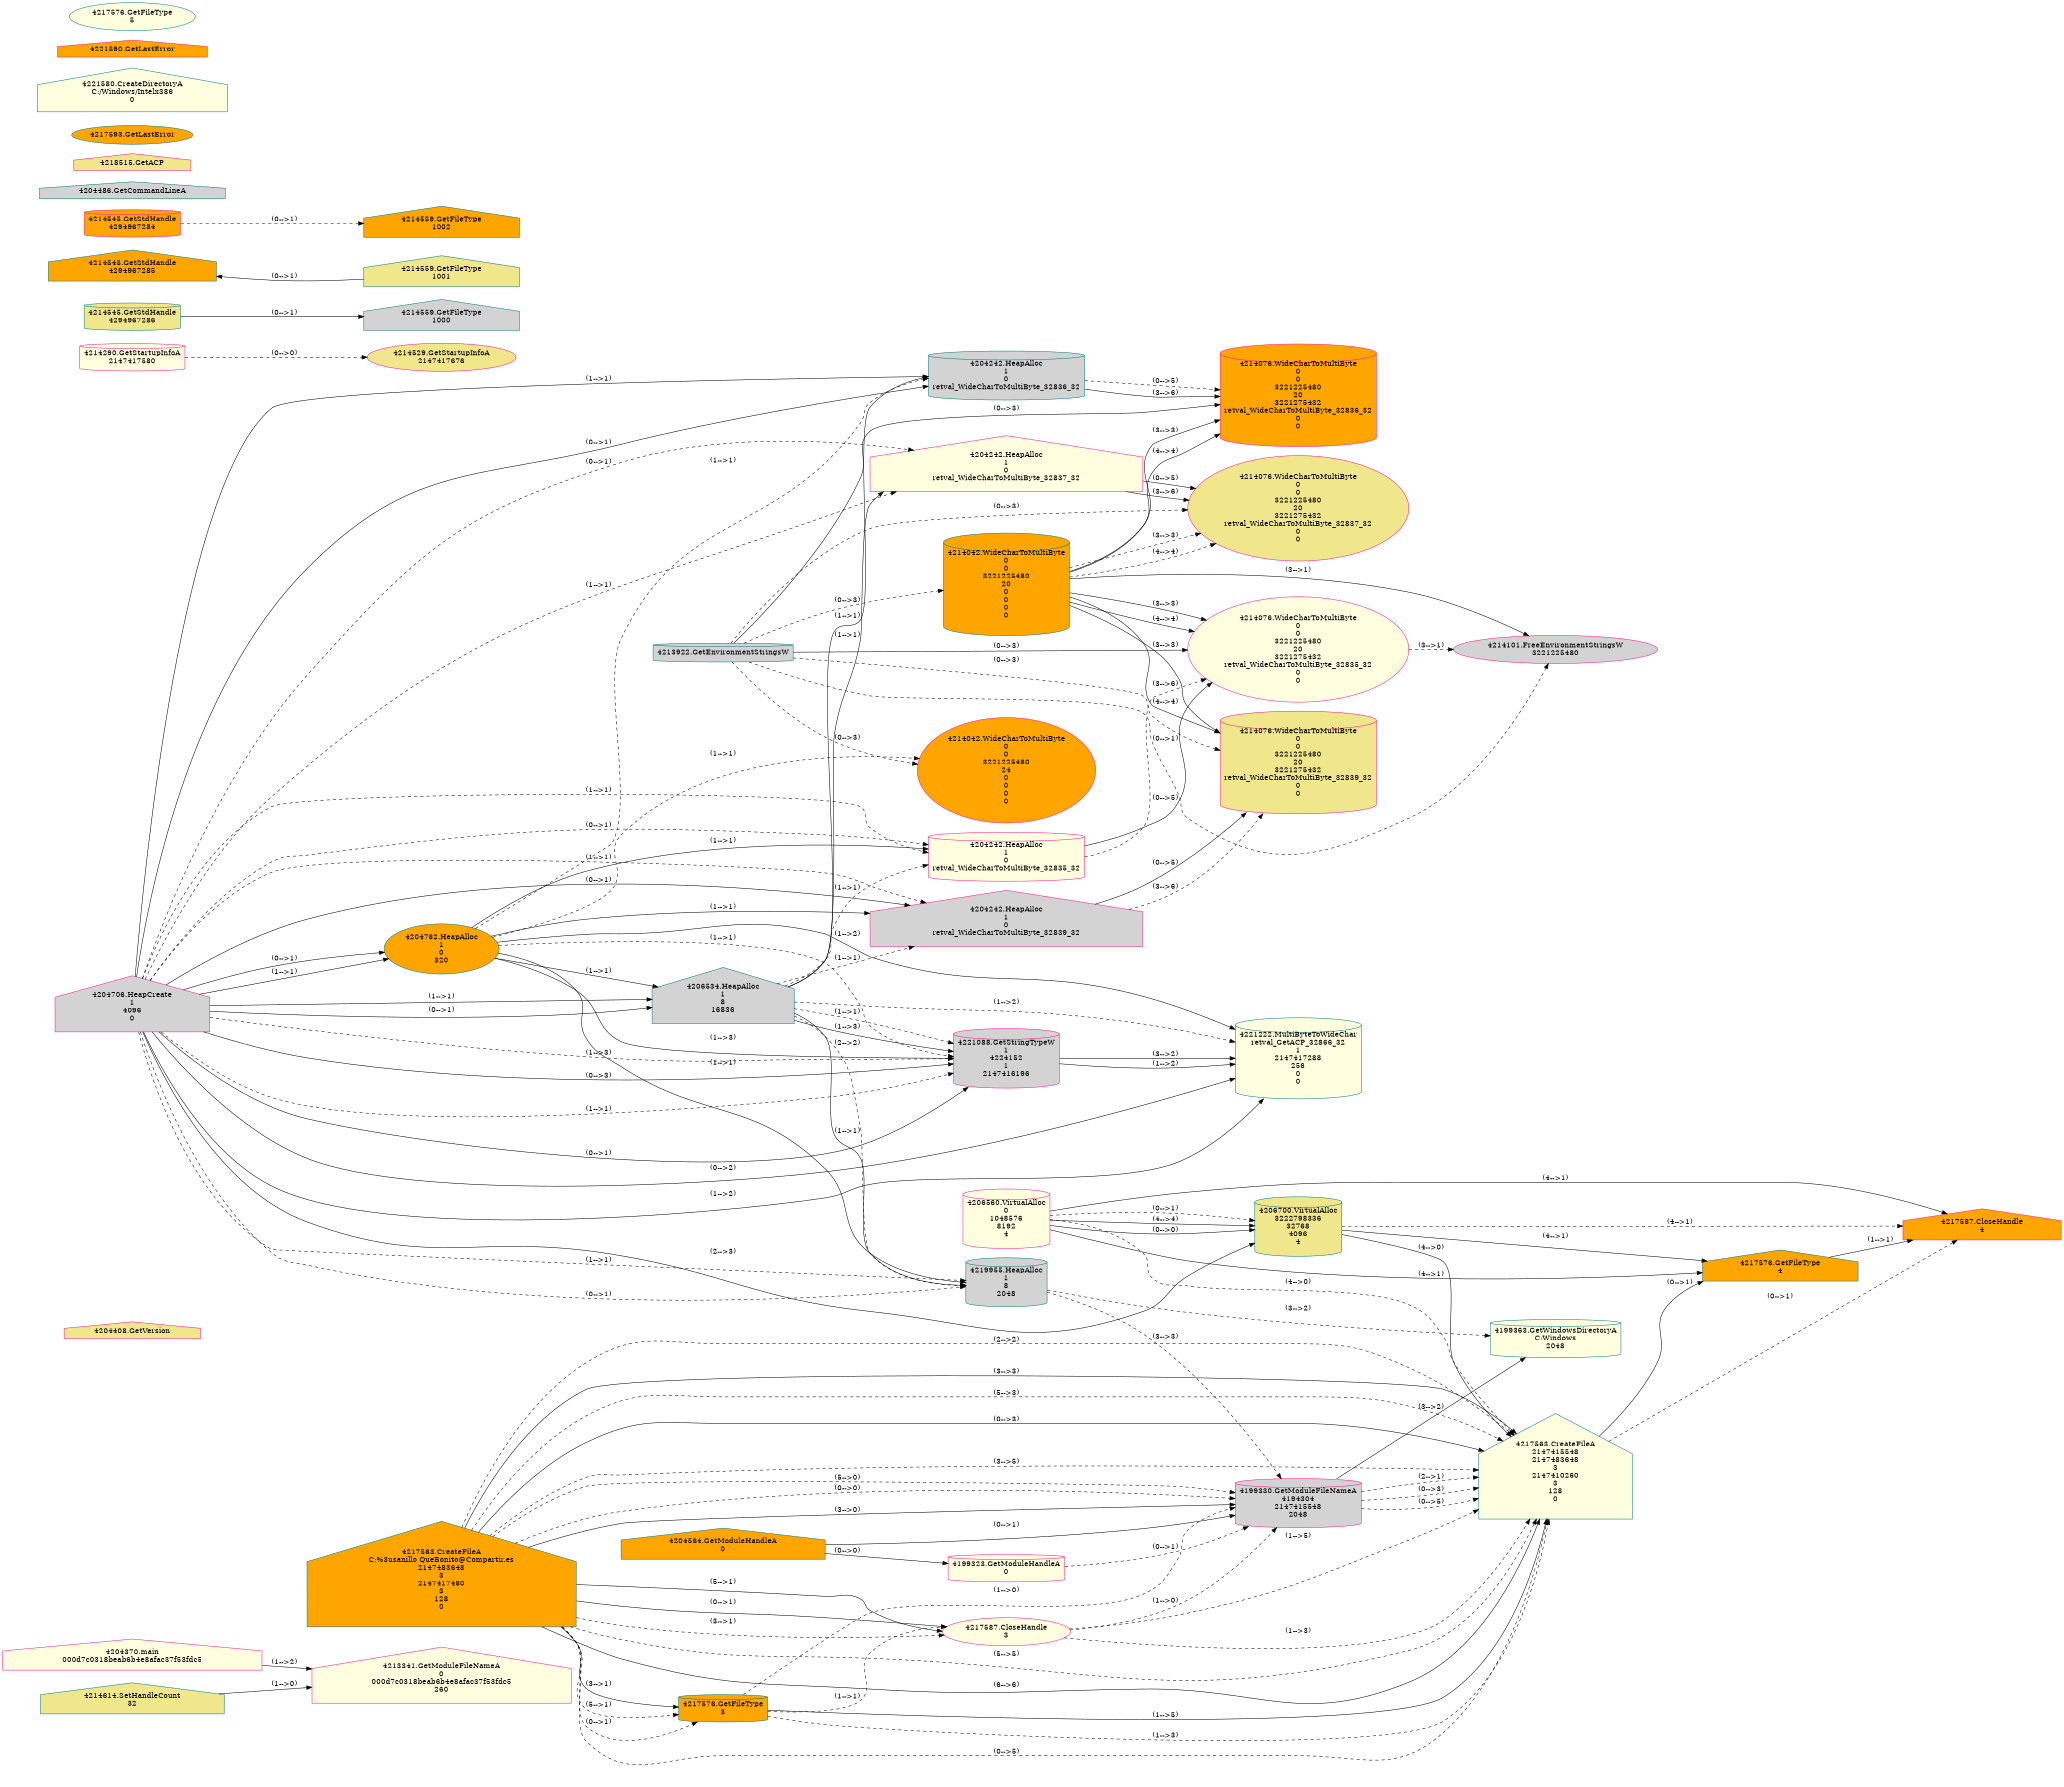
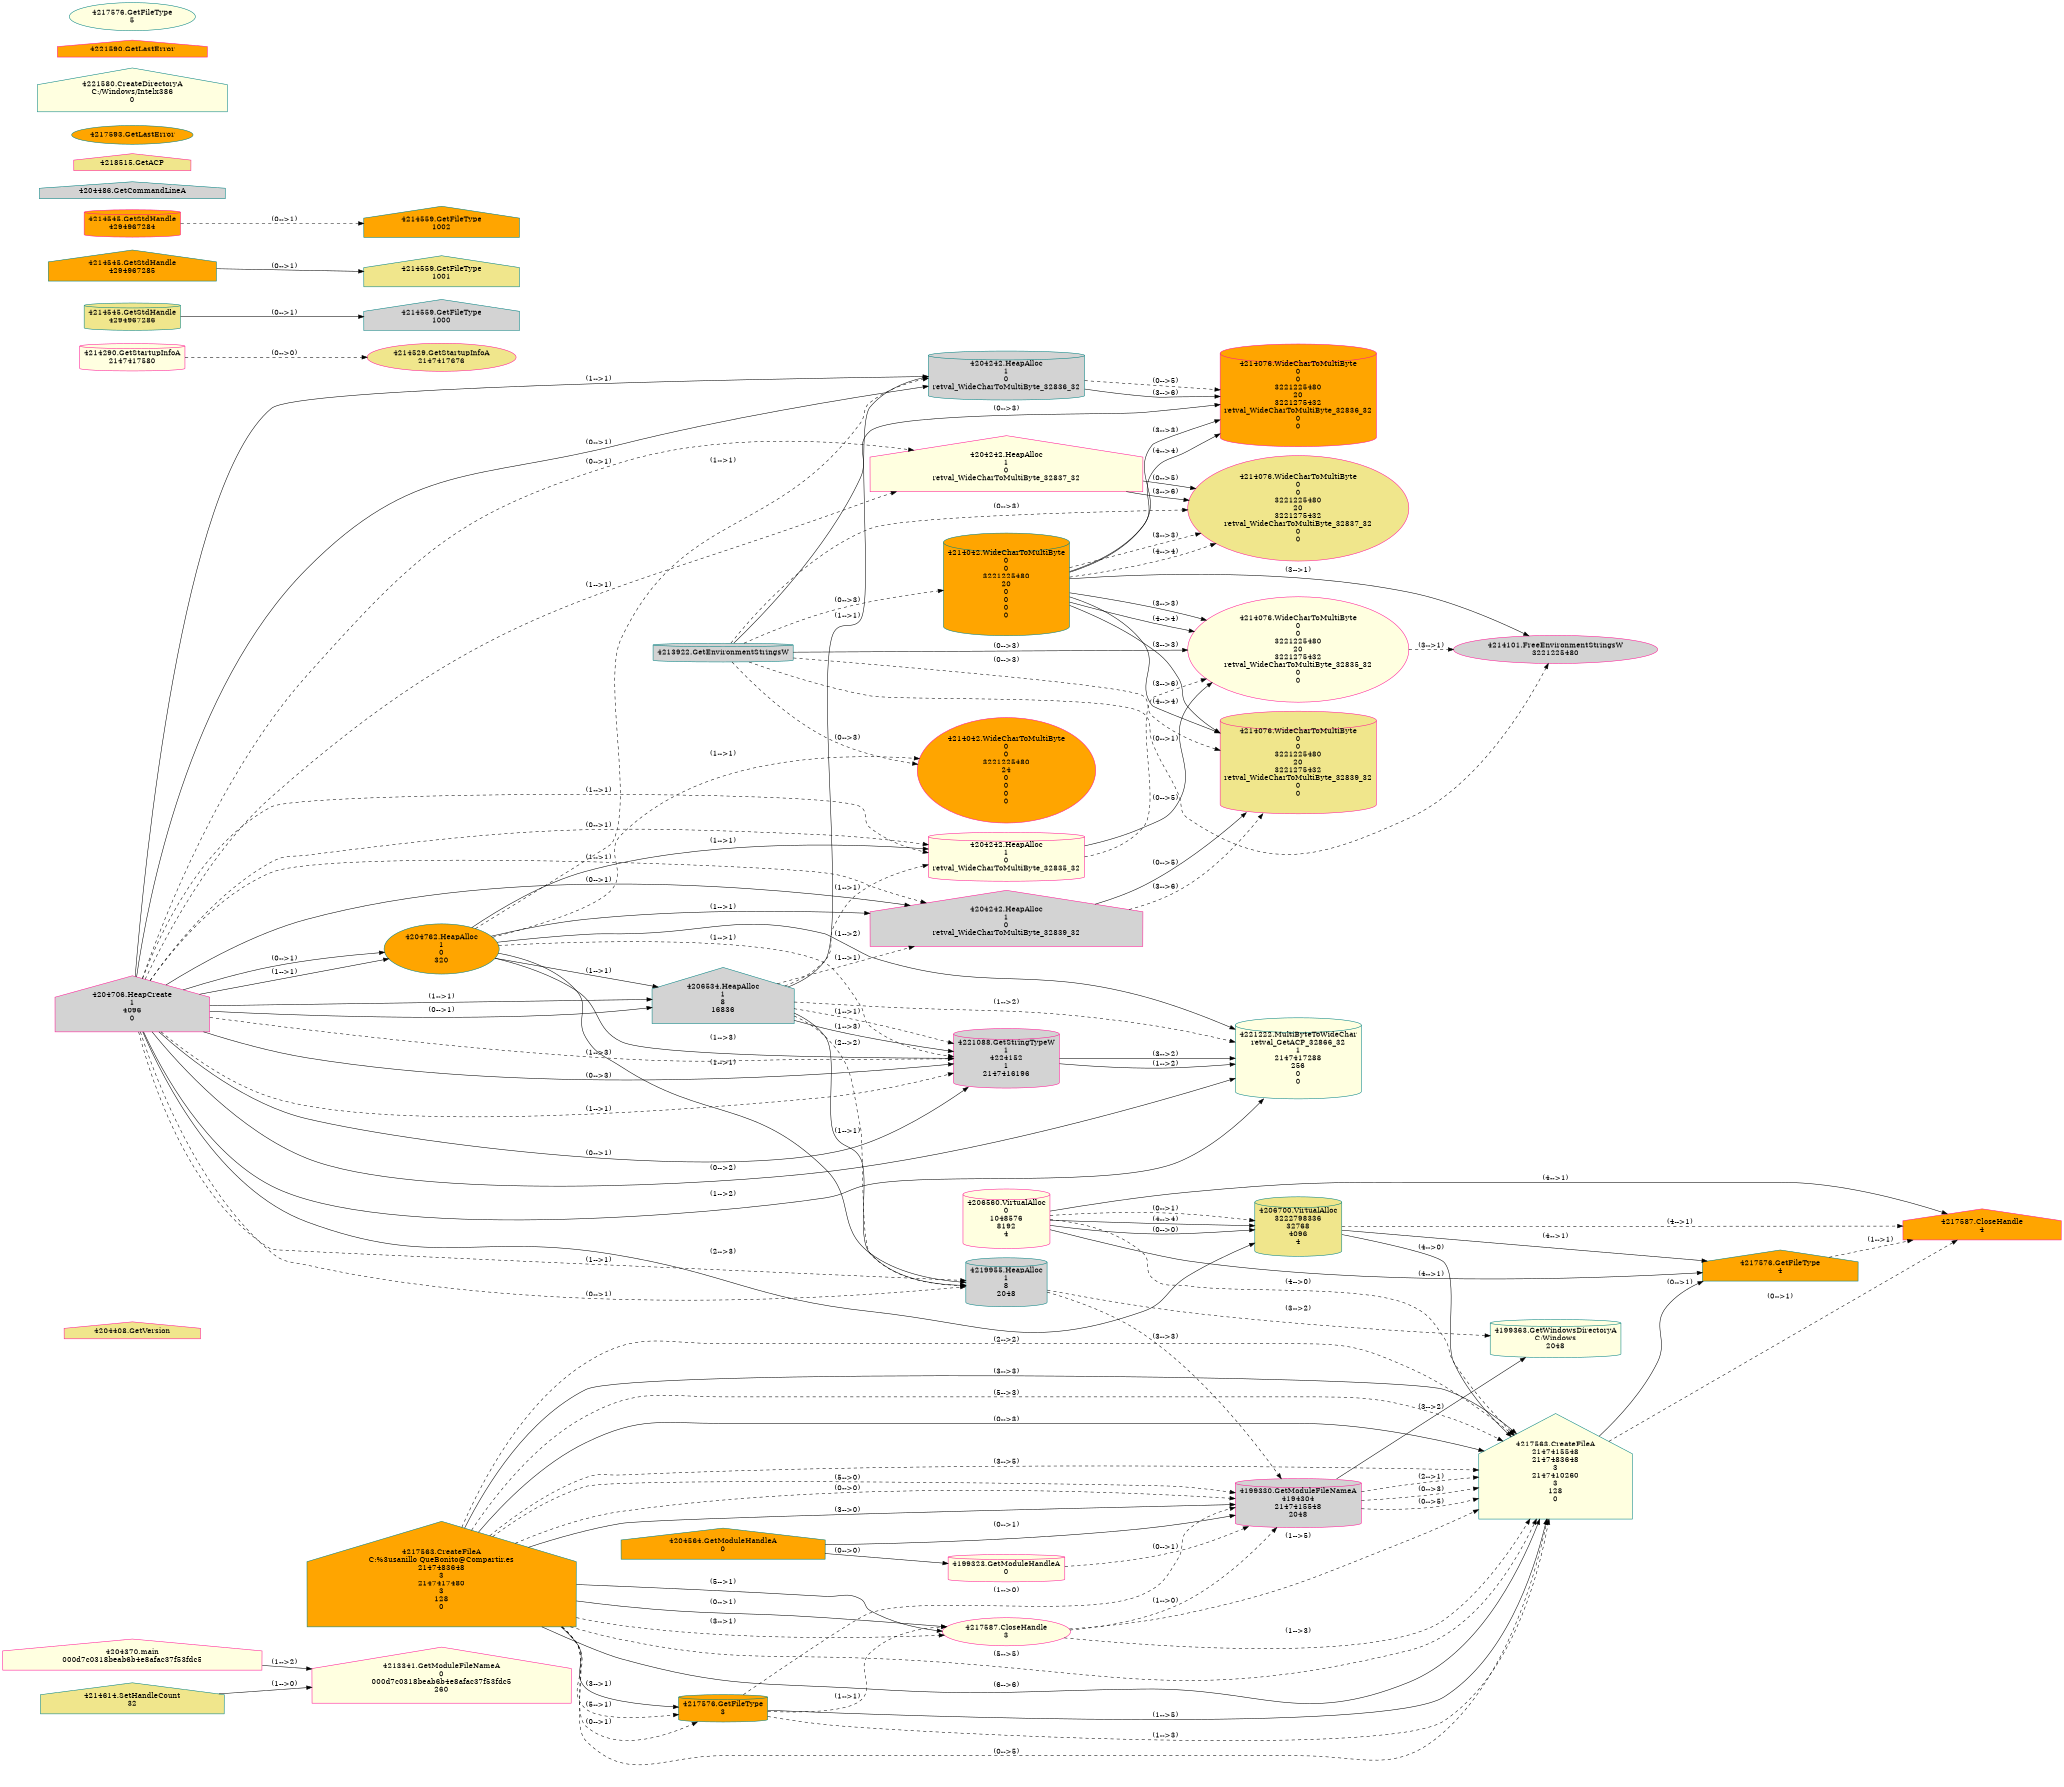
(293, 281) -> (288, 270)
(834, 747) -> none
(1868, 1249) -> (1868, 1249)
